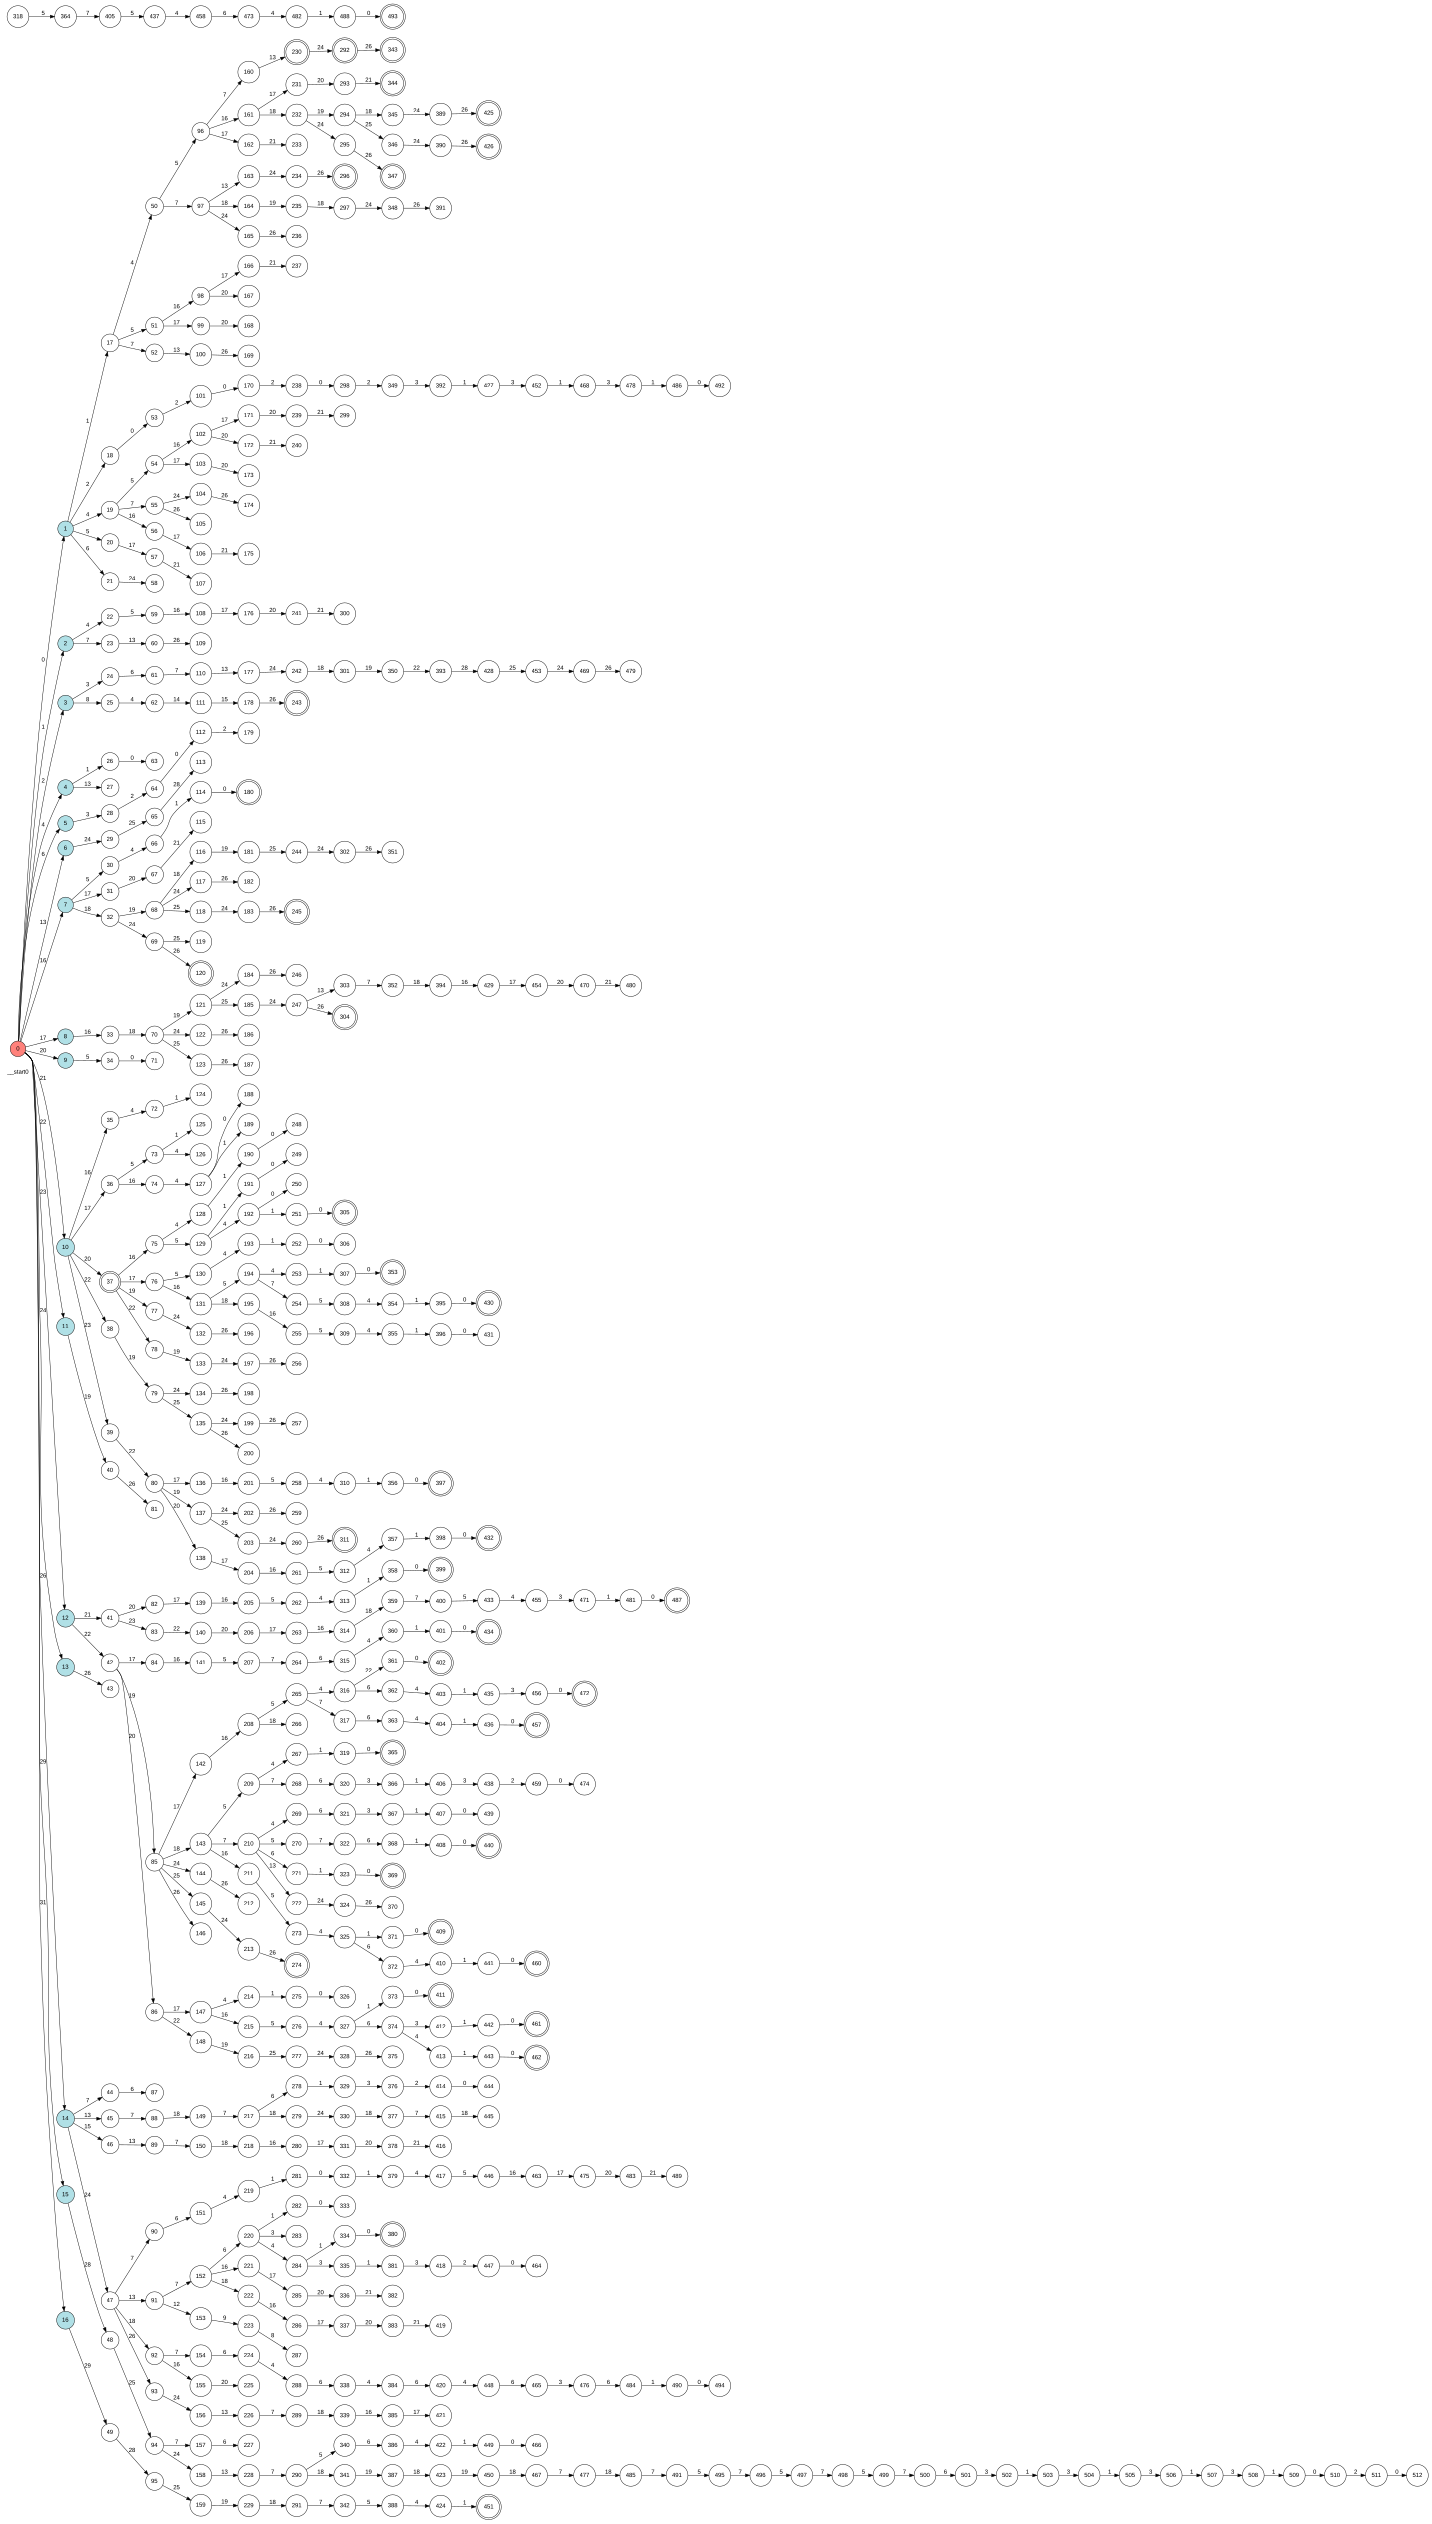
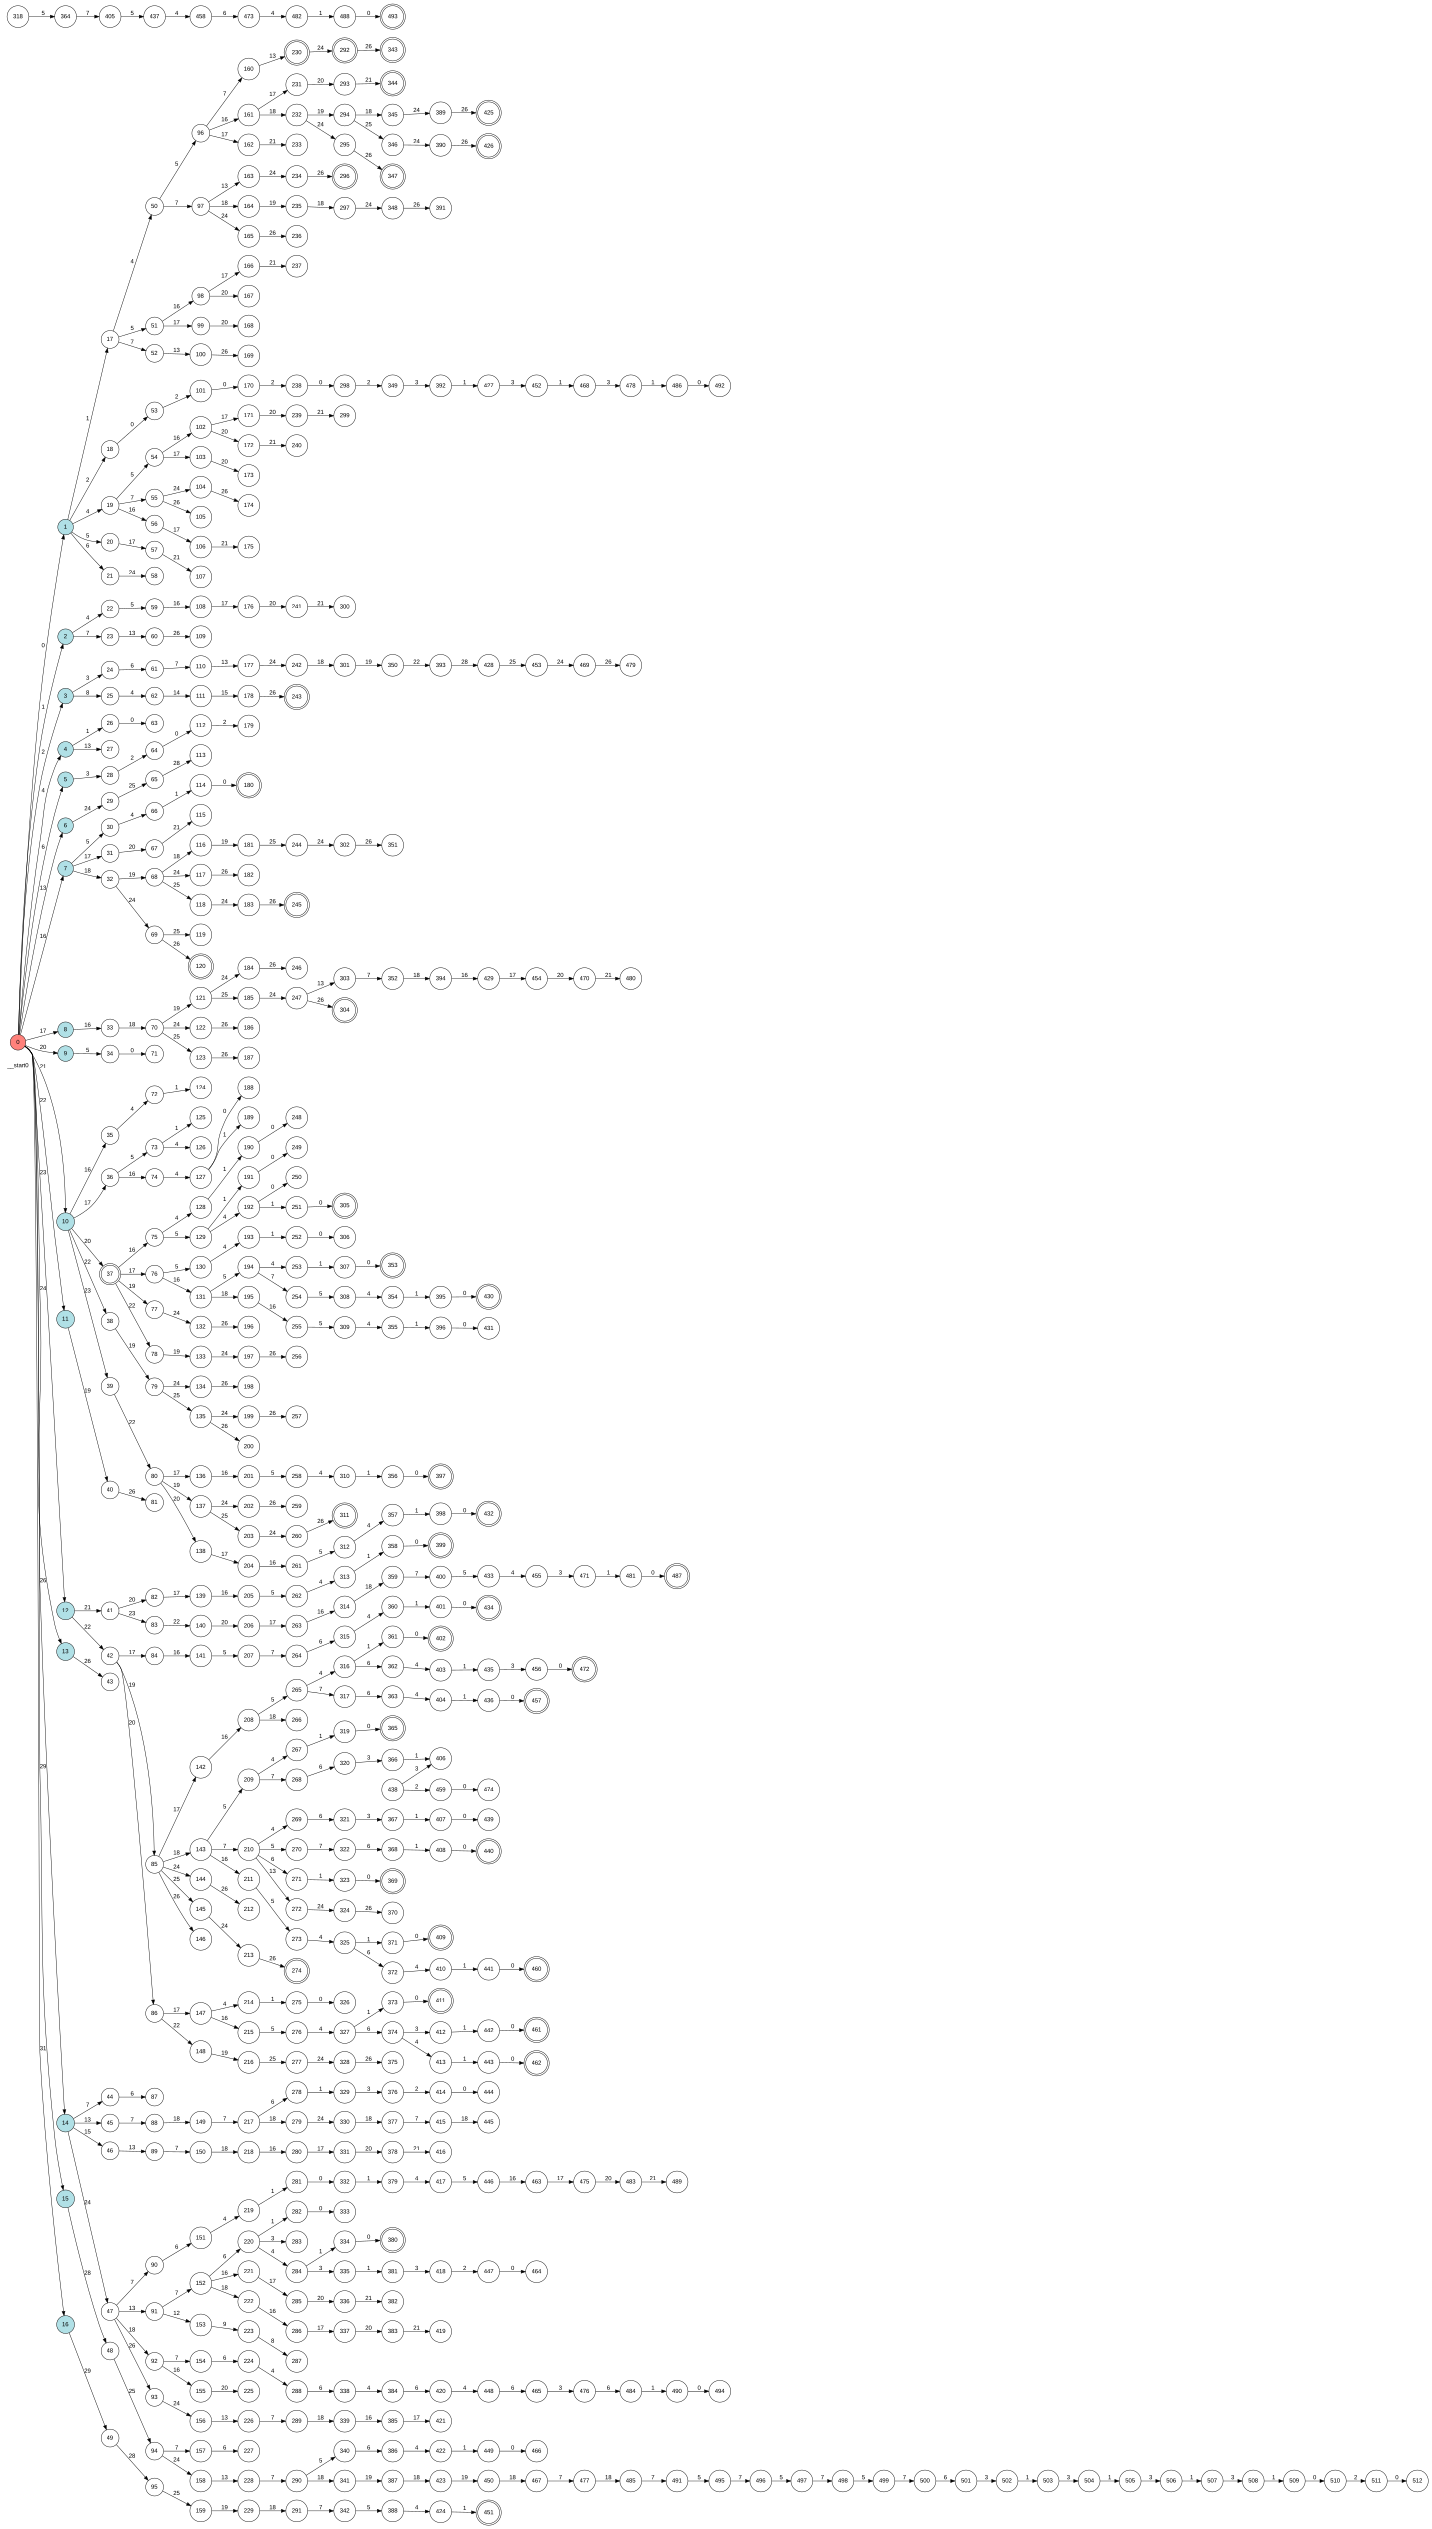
(369, 1671) -> (369, 1647)
(462, 1784) -> (415, 1775)
